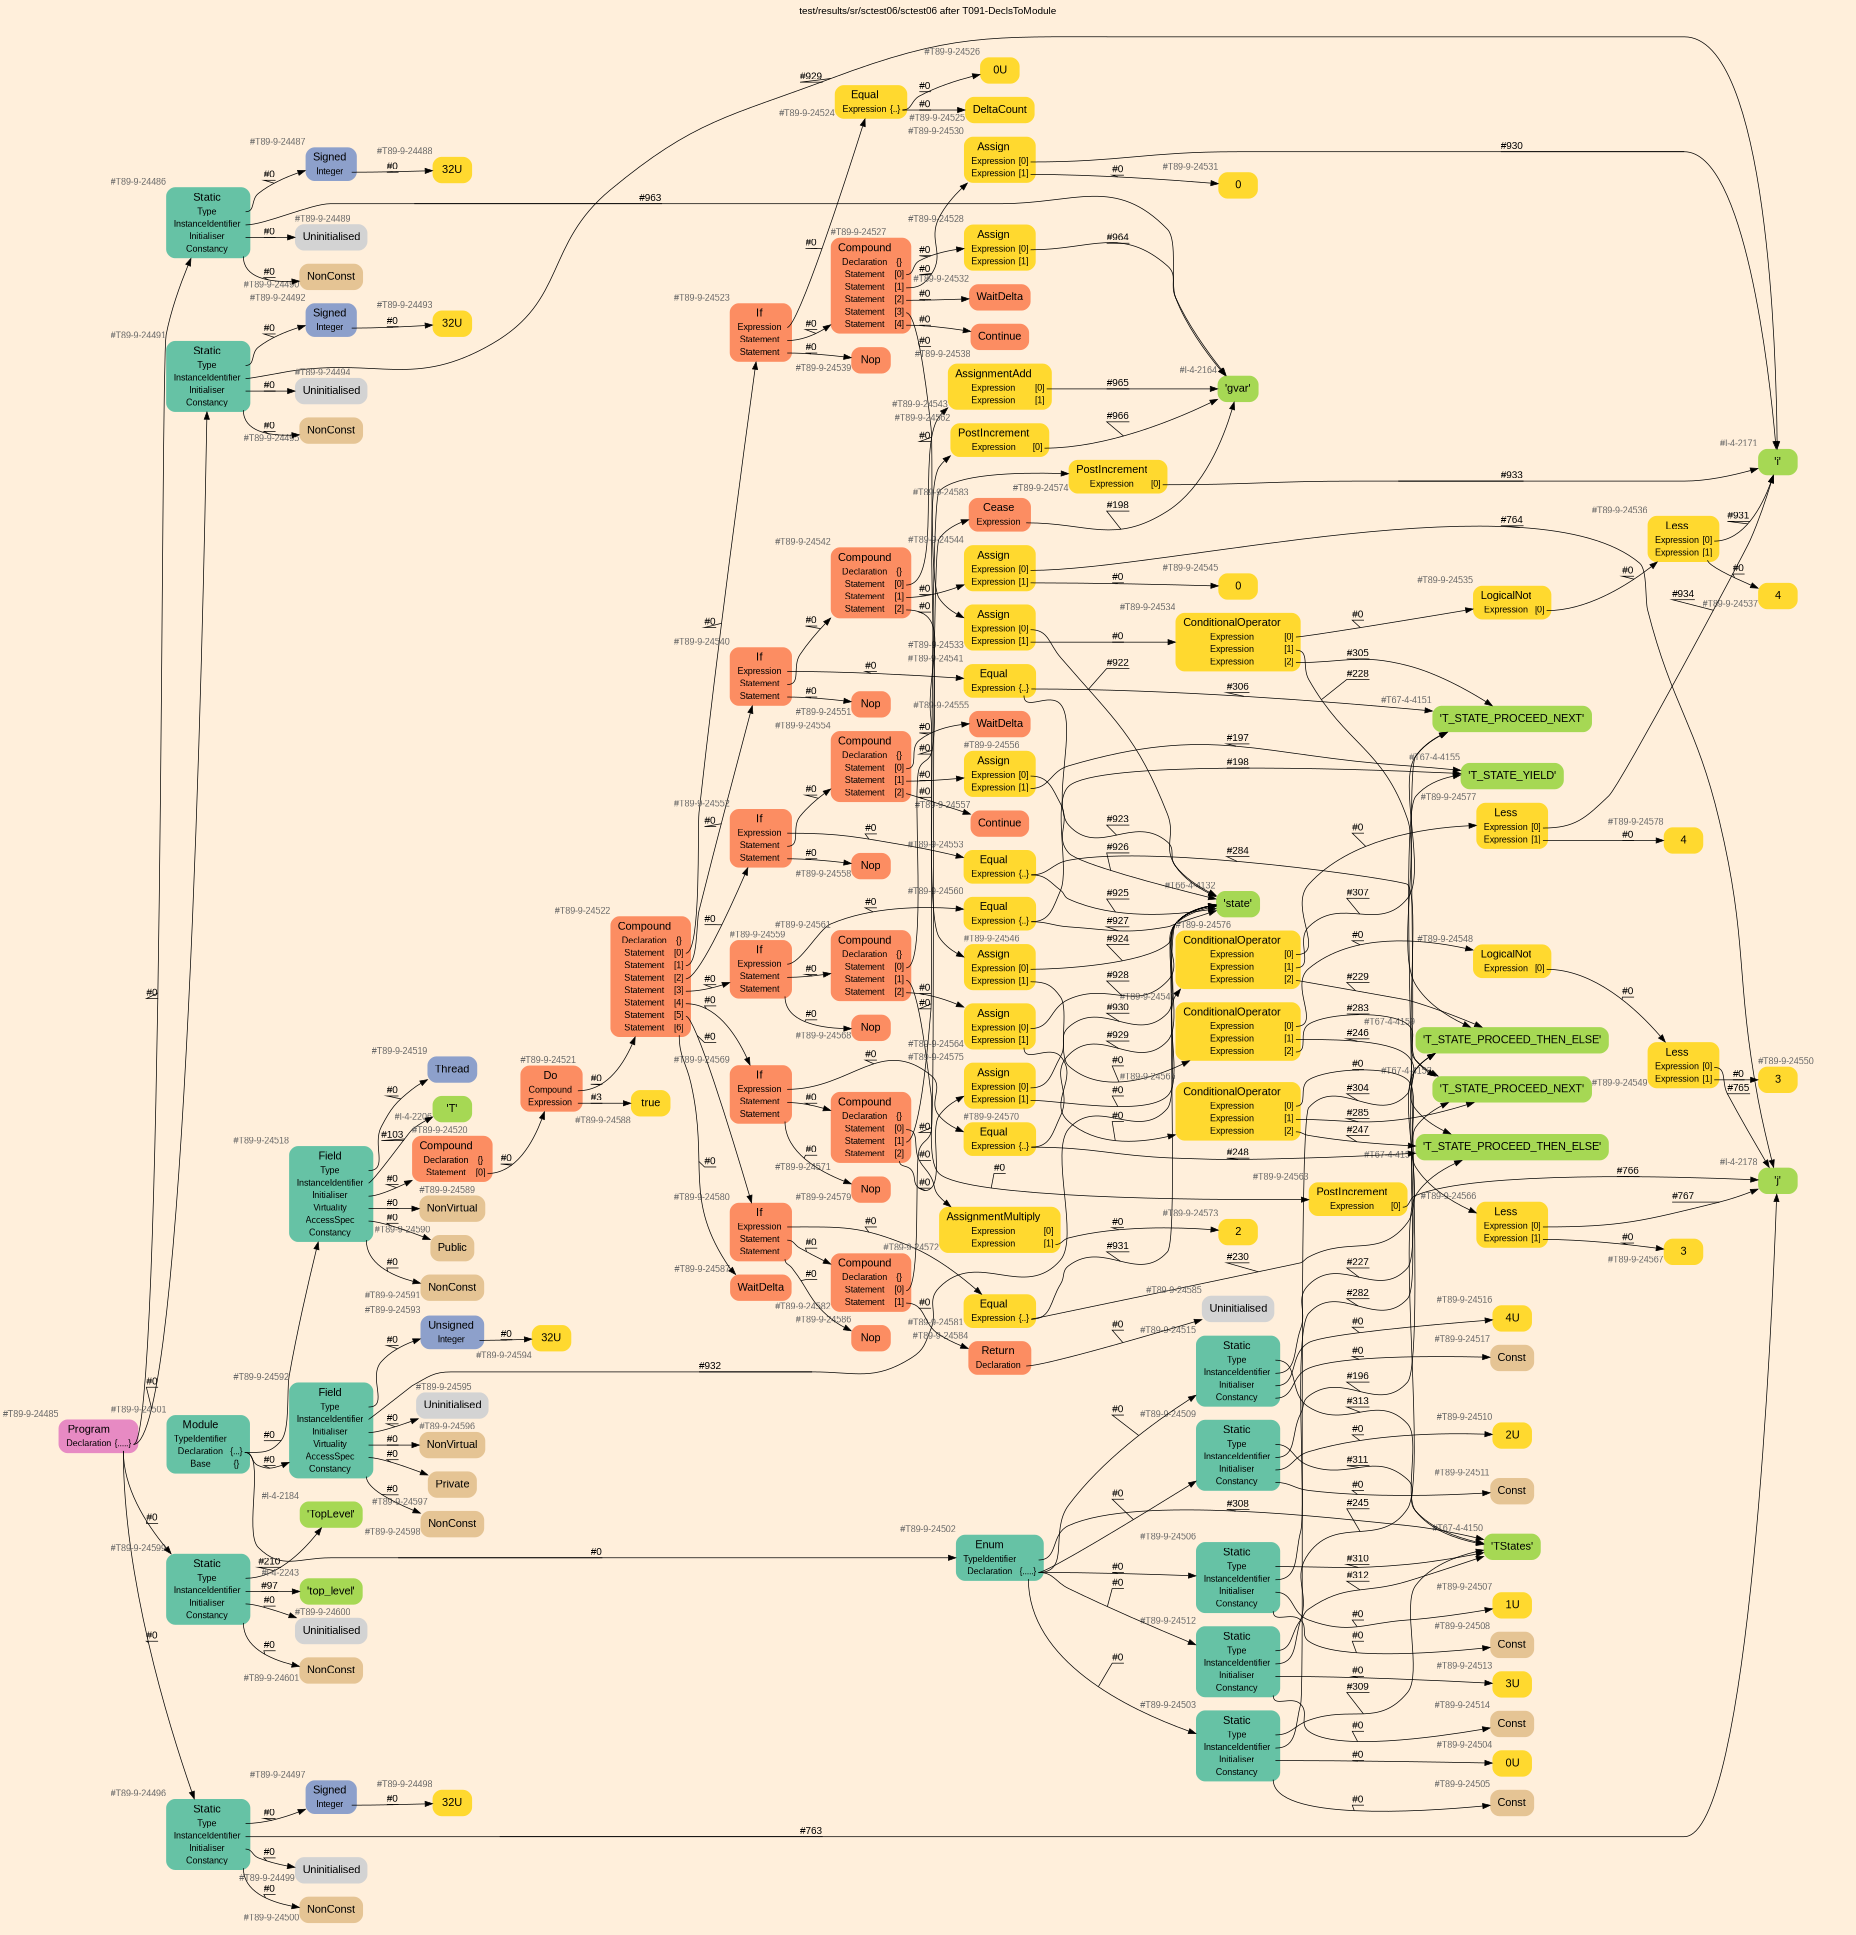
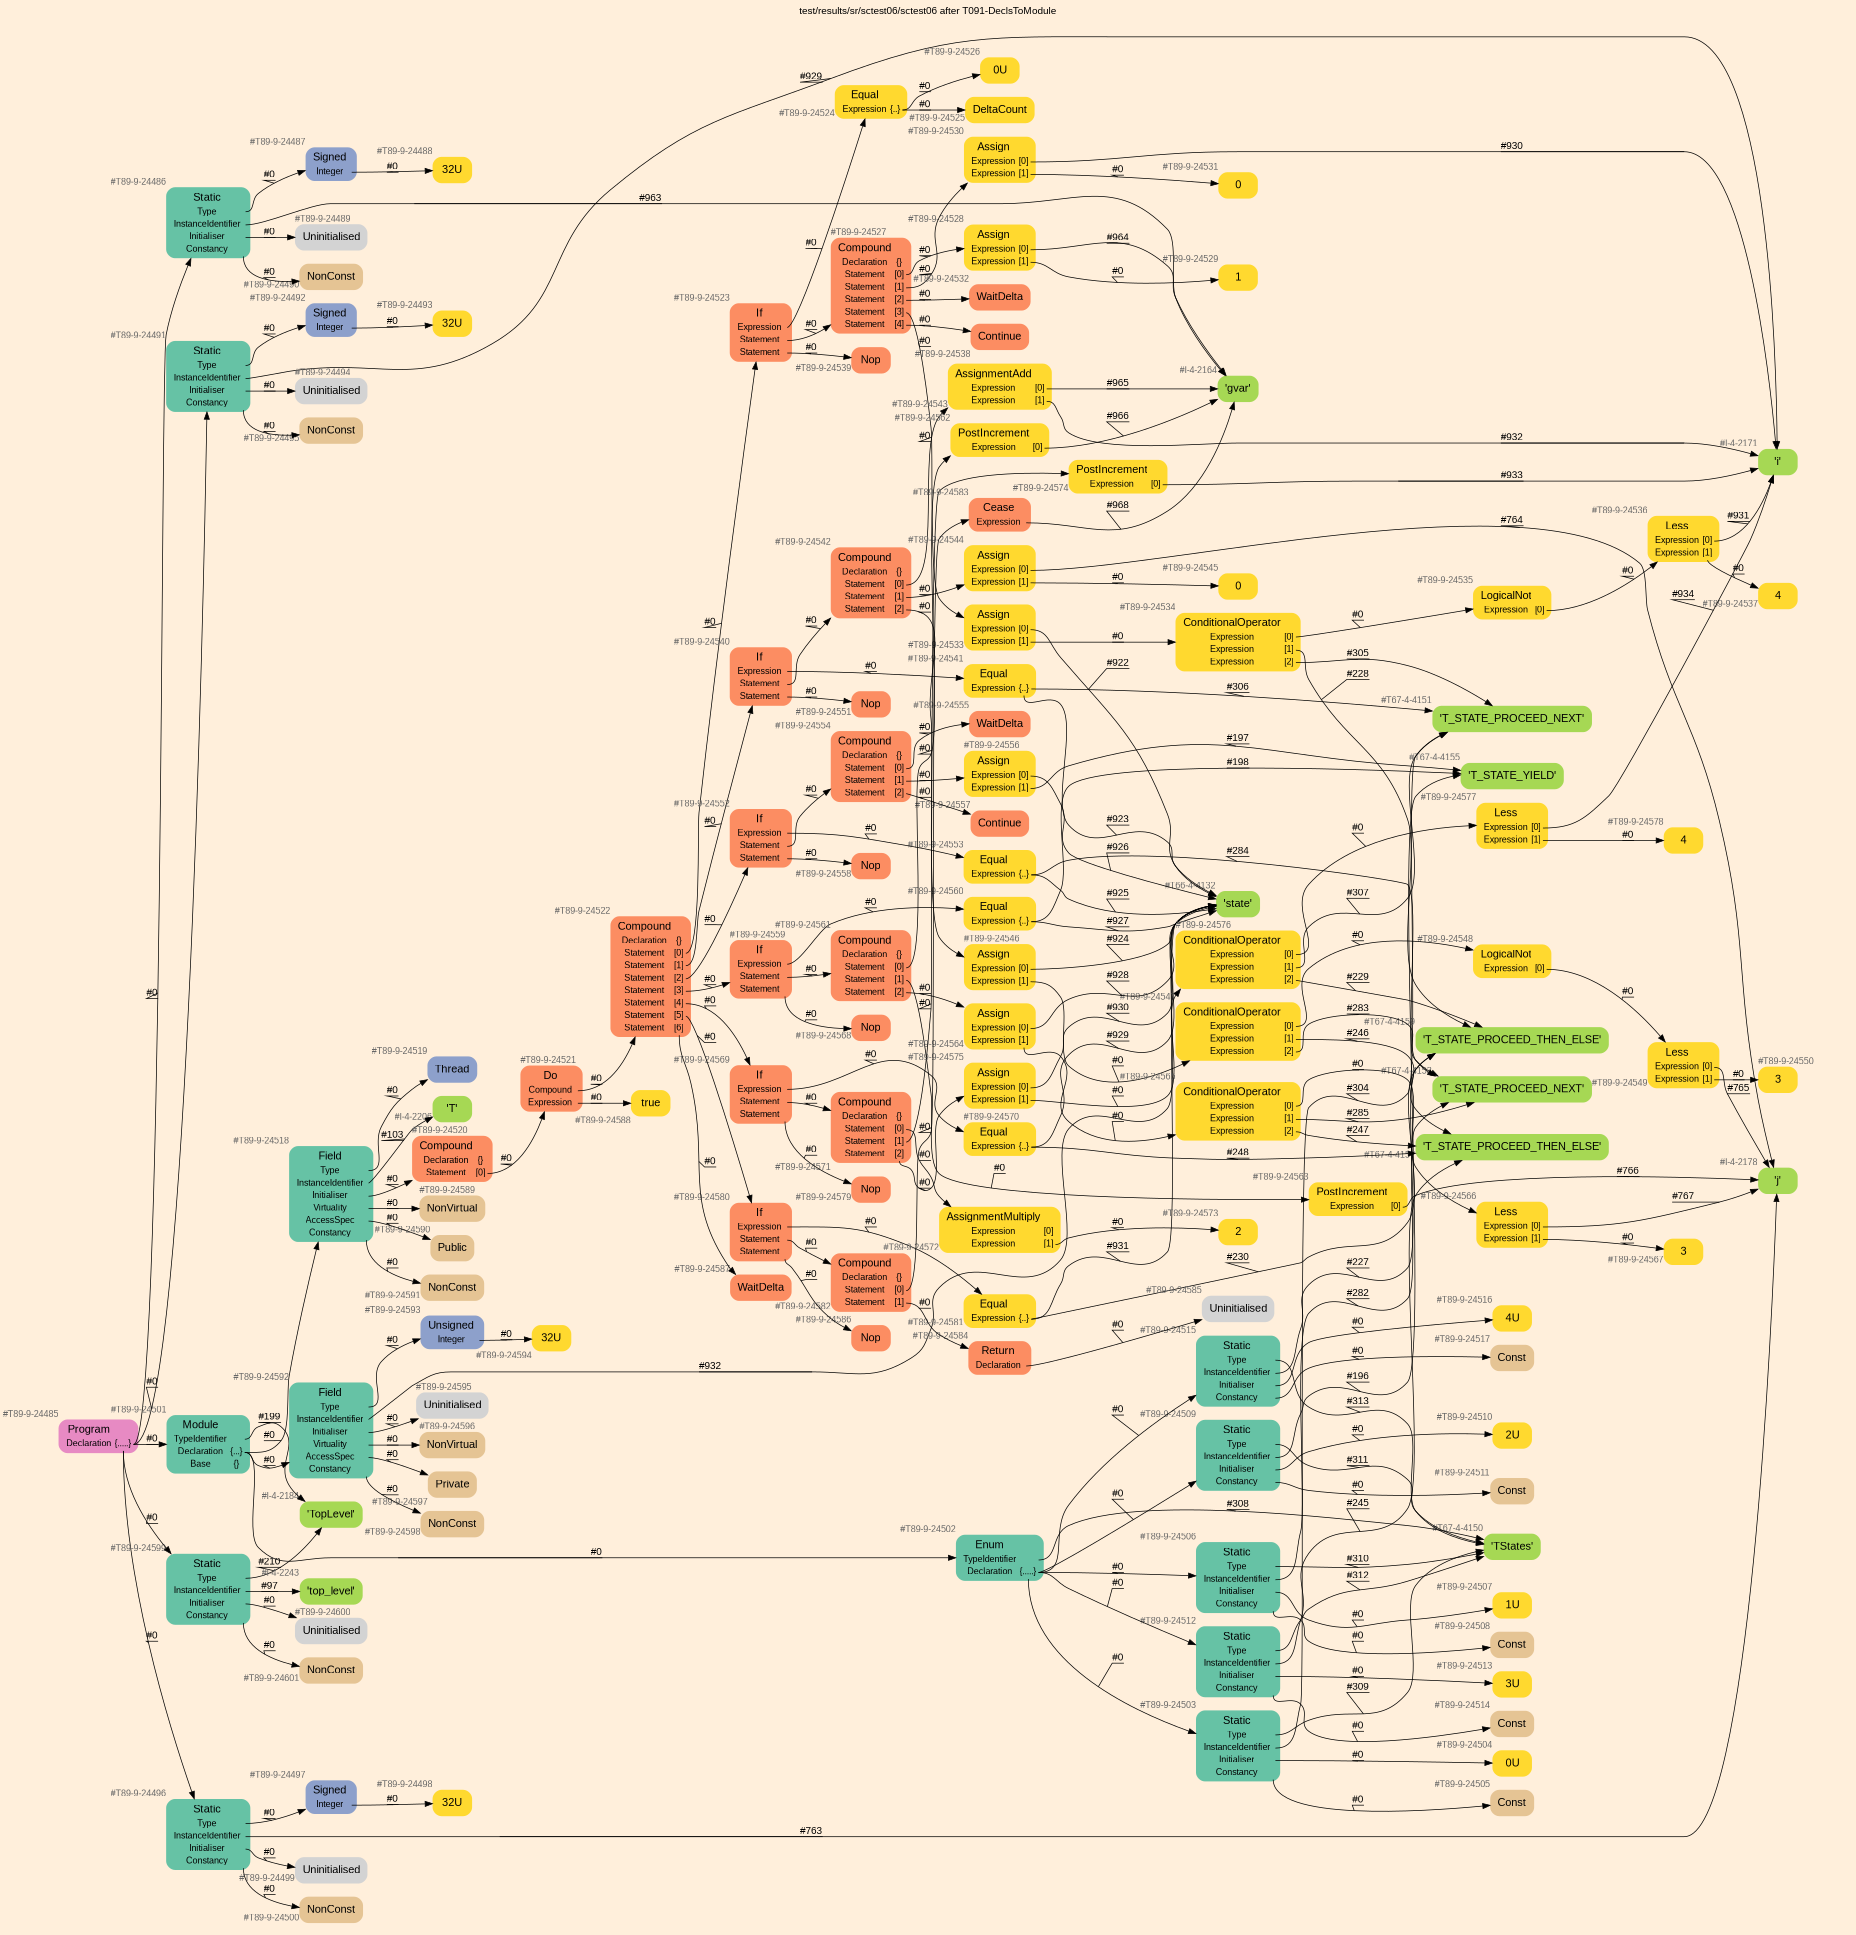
none -> (1238, 278)
none -> (1389, 443)
(1118, 506) -> (1118, 506)
(597, 1098) -> (597, 1098)
none -> (289, 1441)
none -> (146, 1444)
